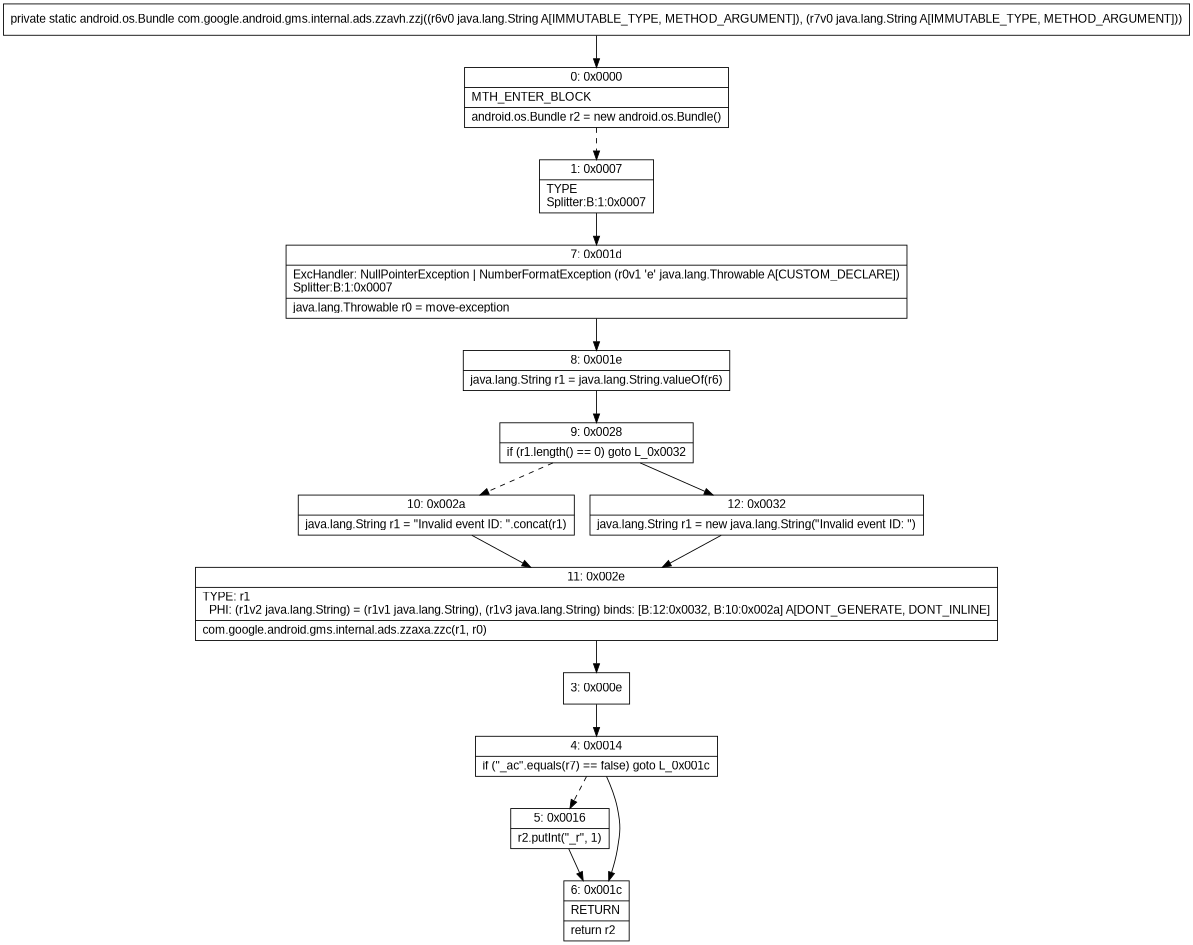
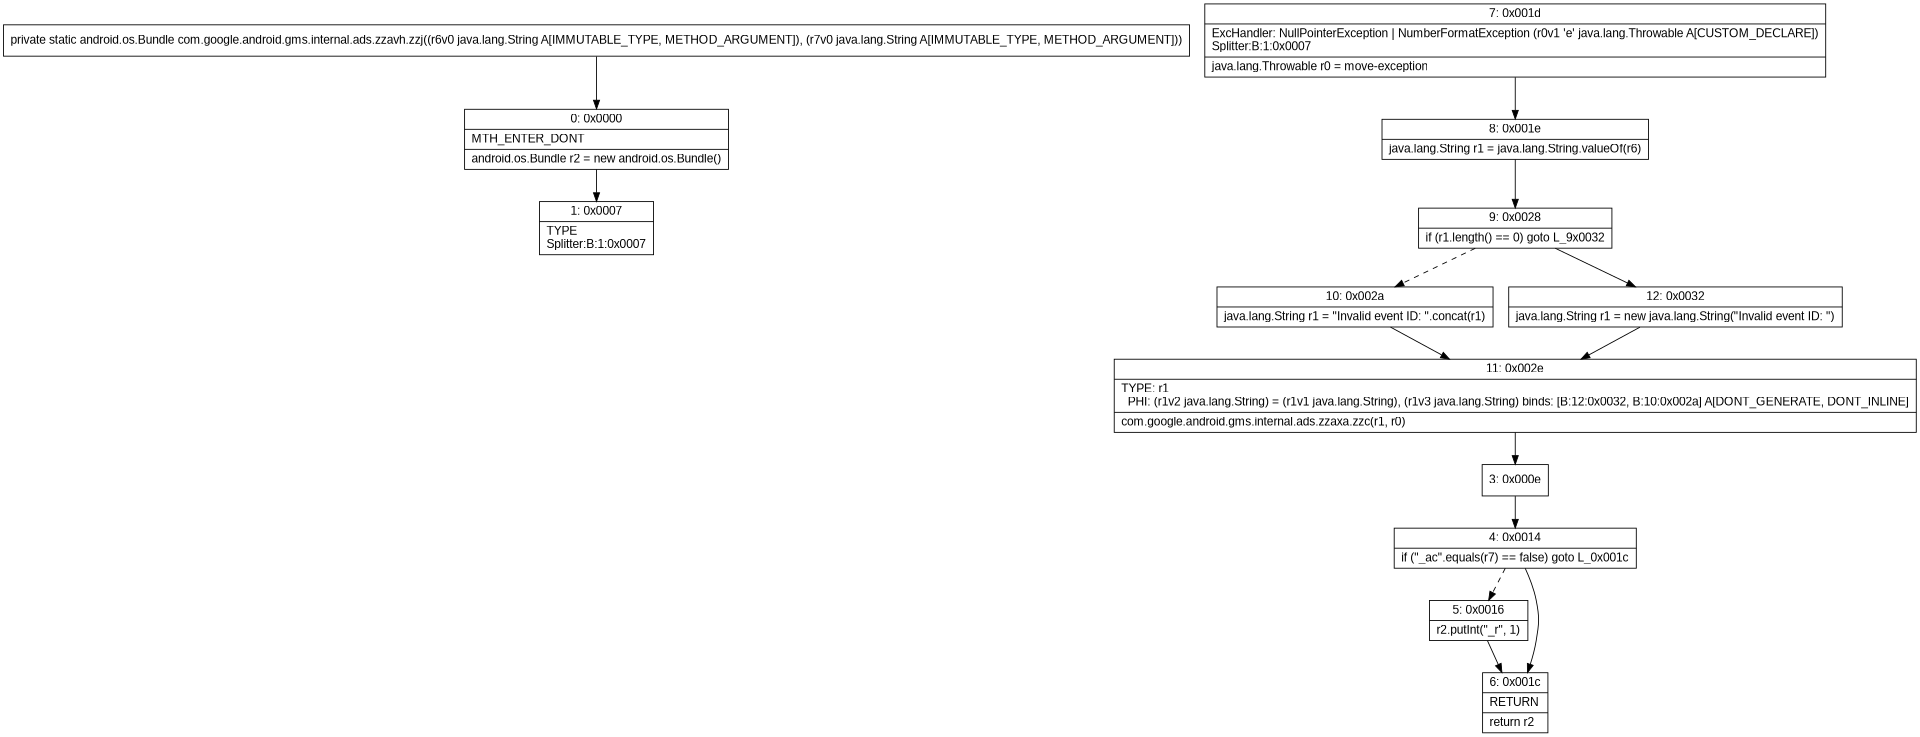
(532, 97) -> (528, 139)
(597, 139) -> (597, 181)
(597, 225) -> none
(597, 452) -> (1515, 238)
